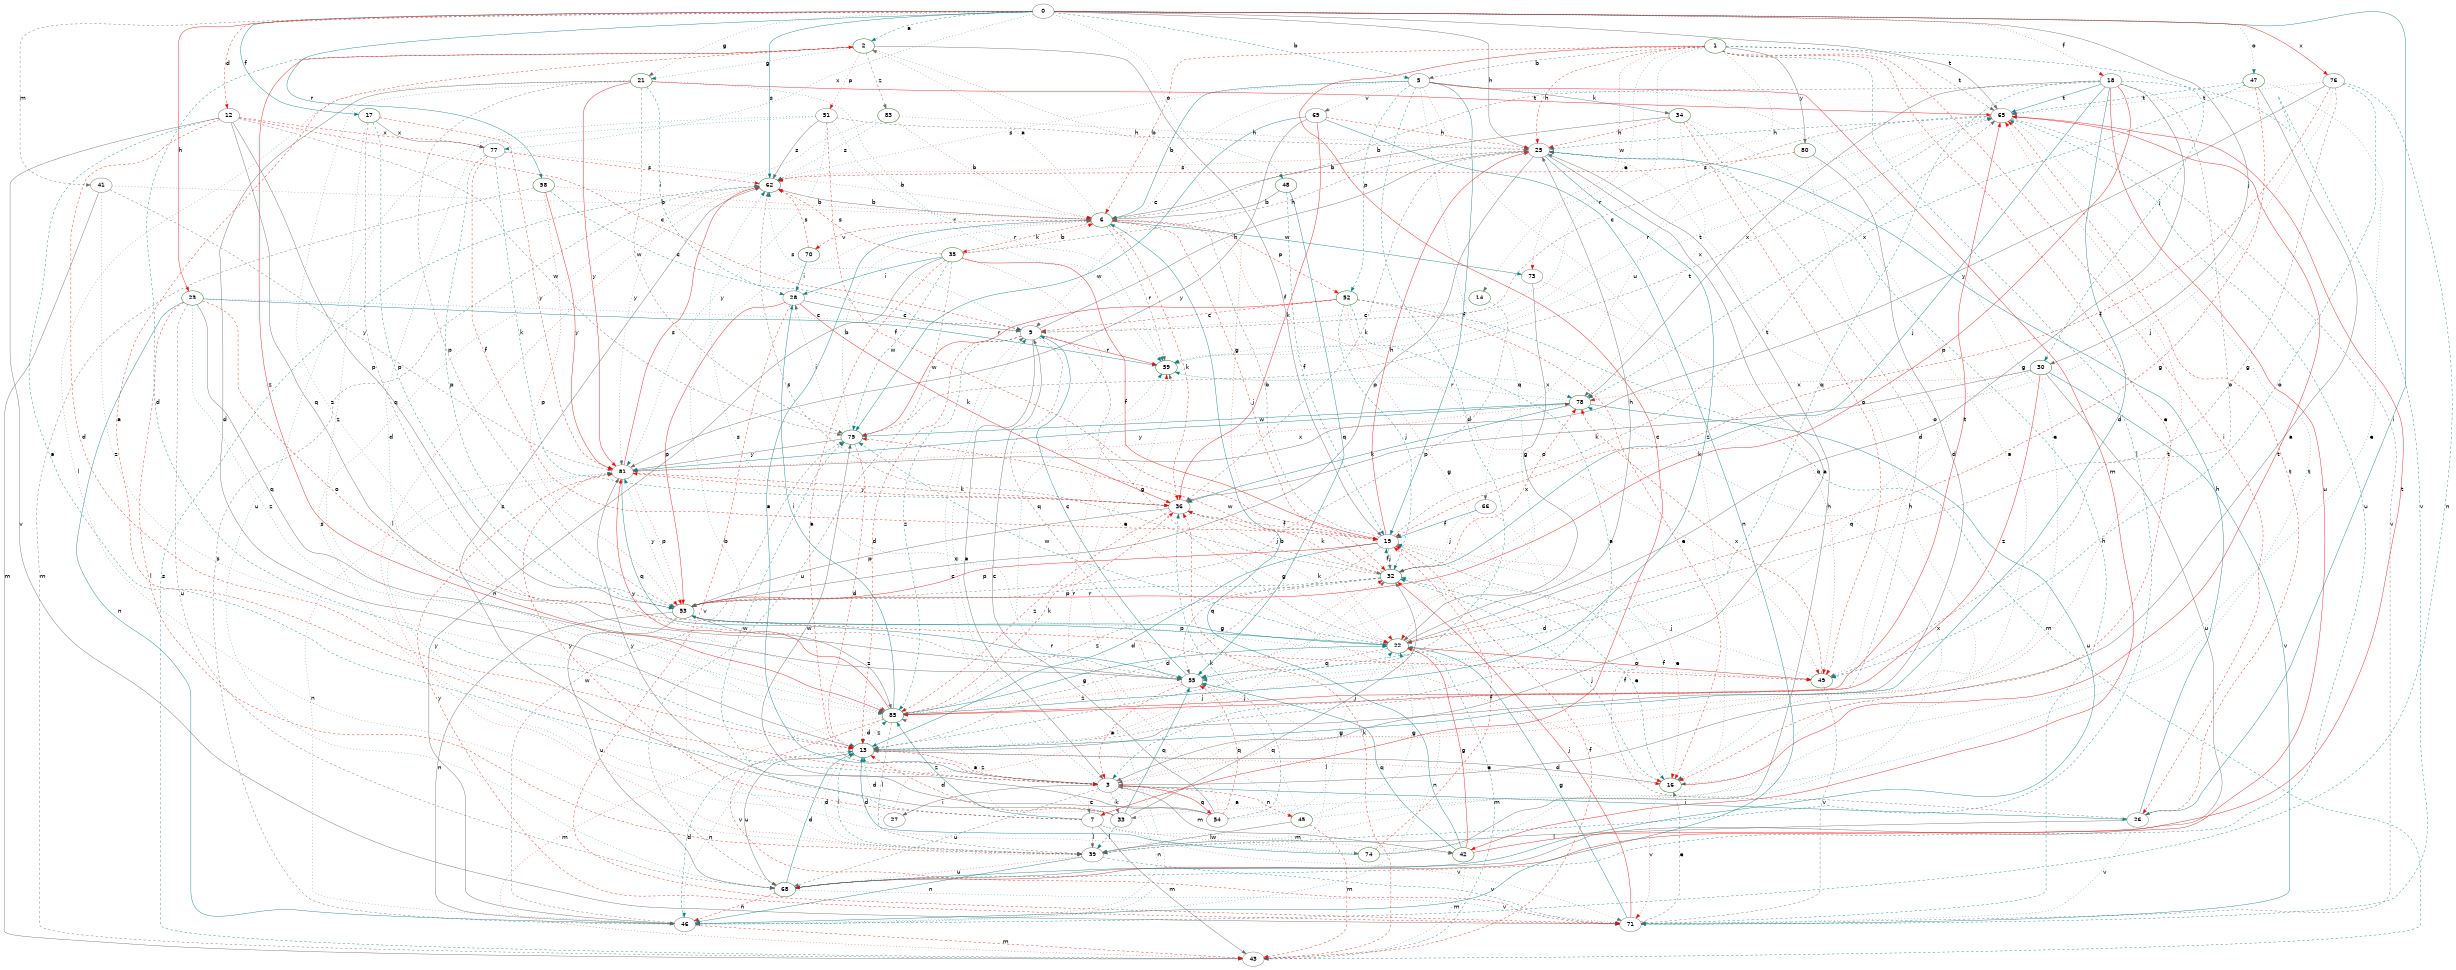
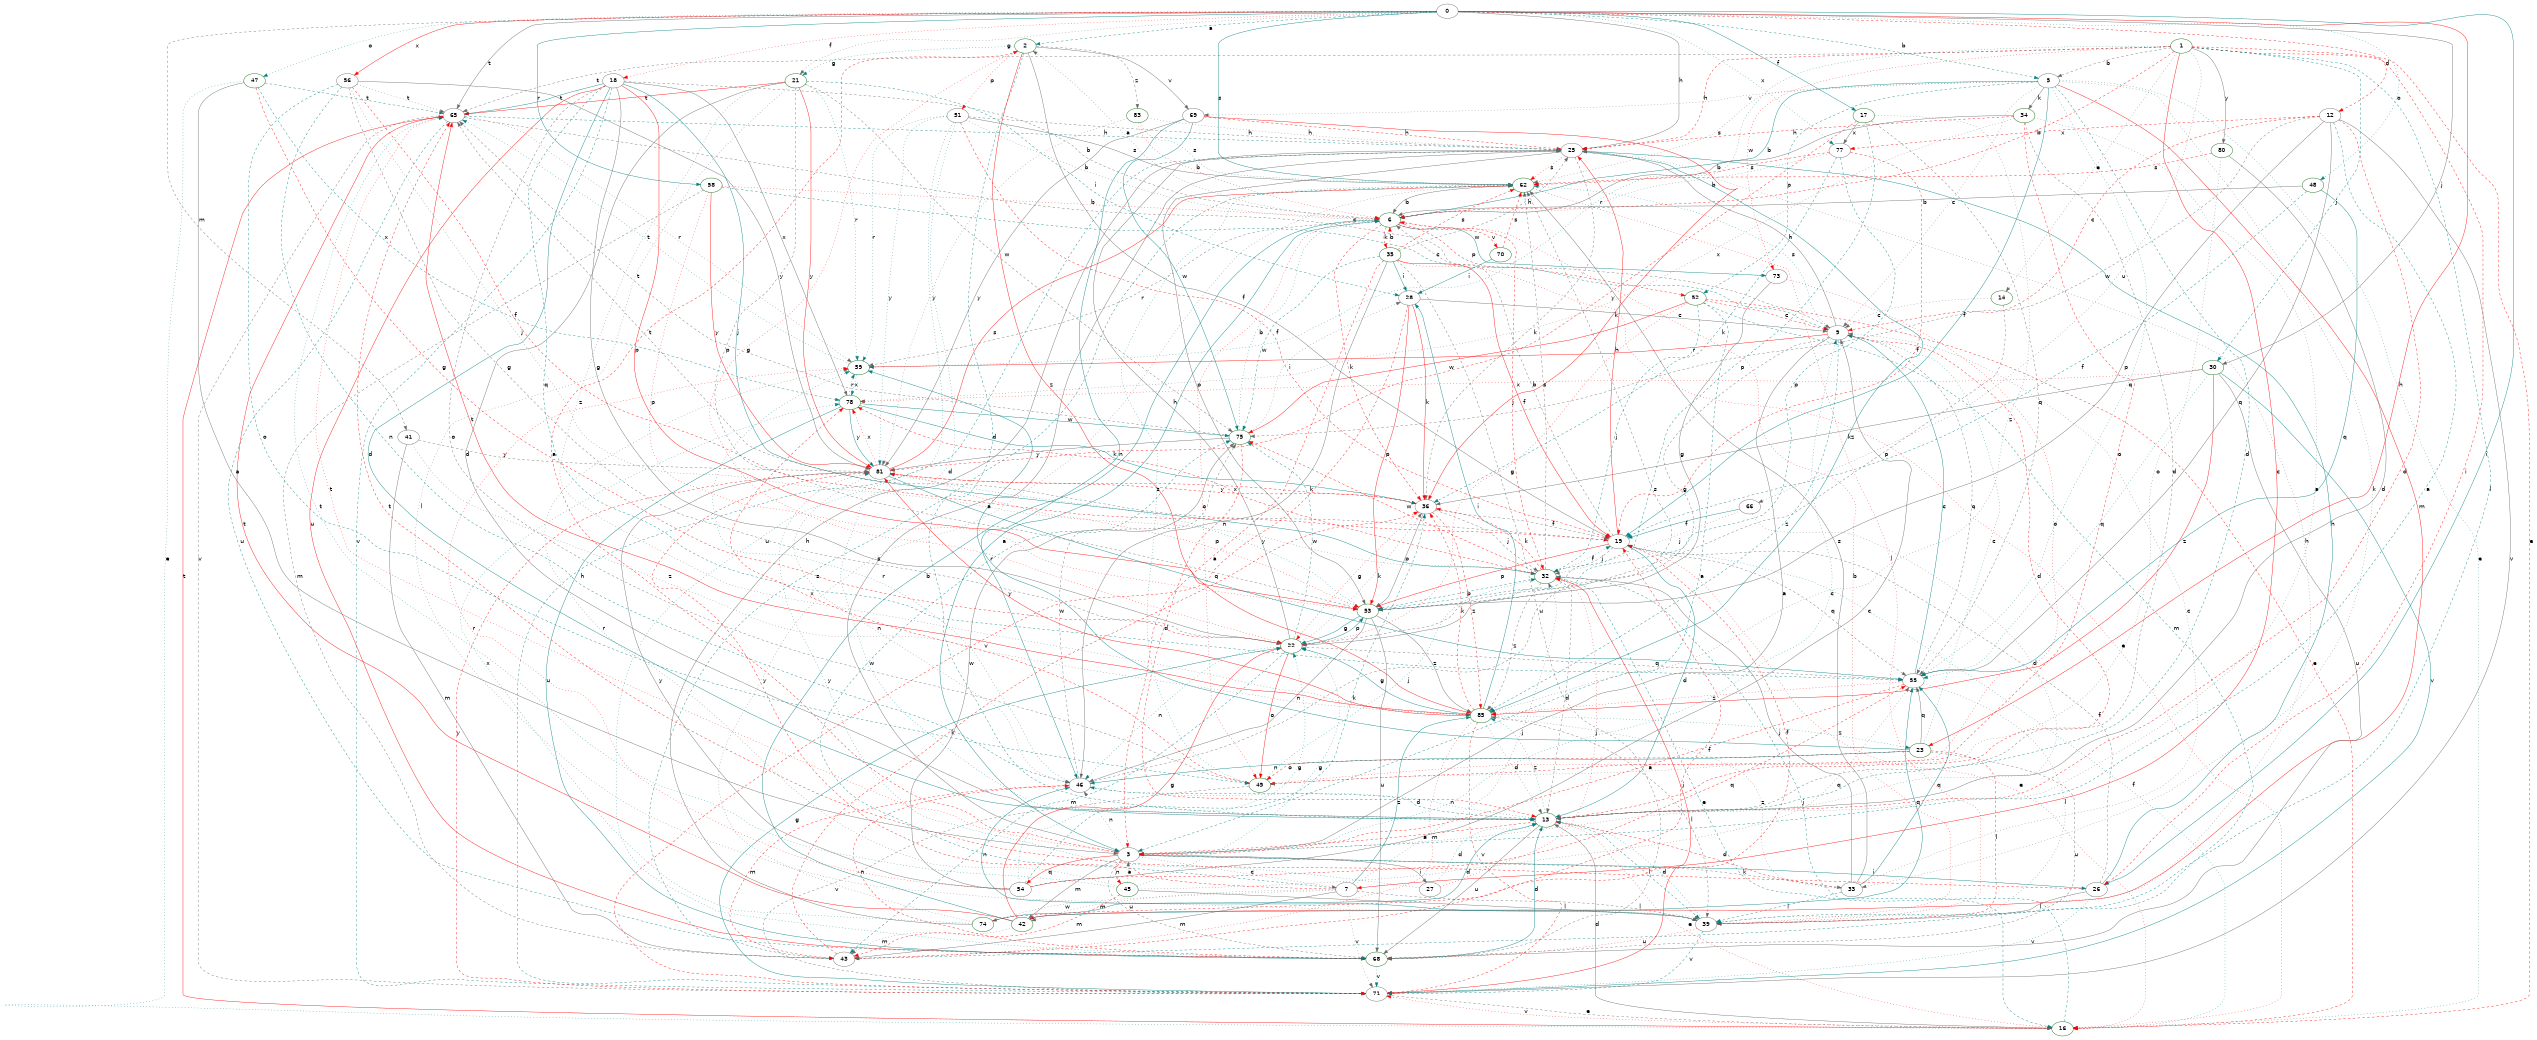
none -> (1123, 58)
(2334, 81) -> (347, 81)
(599, 203) -> (1164, 196)
(727, 553) -> (1853, 554)
(472, 611) -> (1700, 723)
